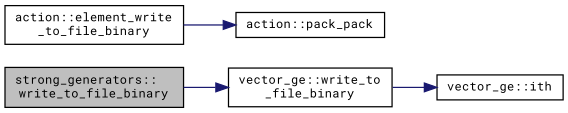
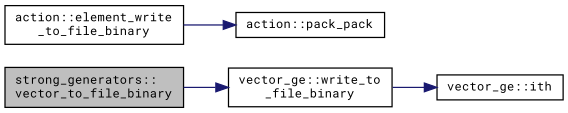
(94, 87) -> (94, 87)
